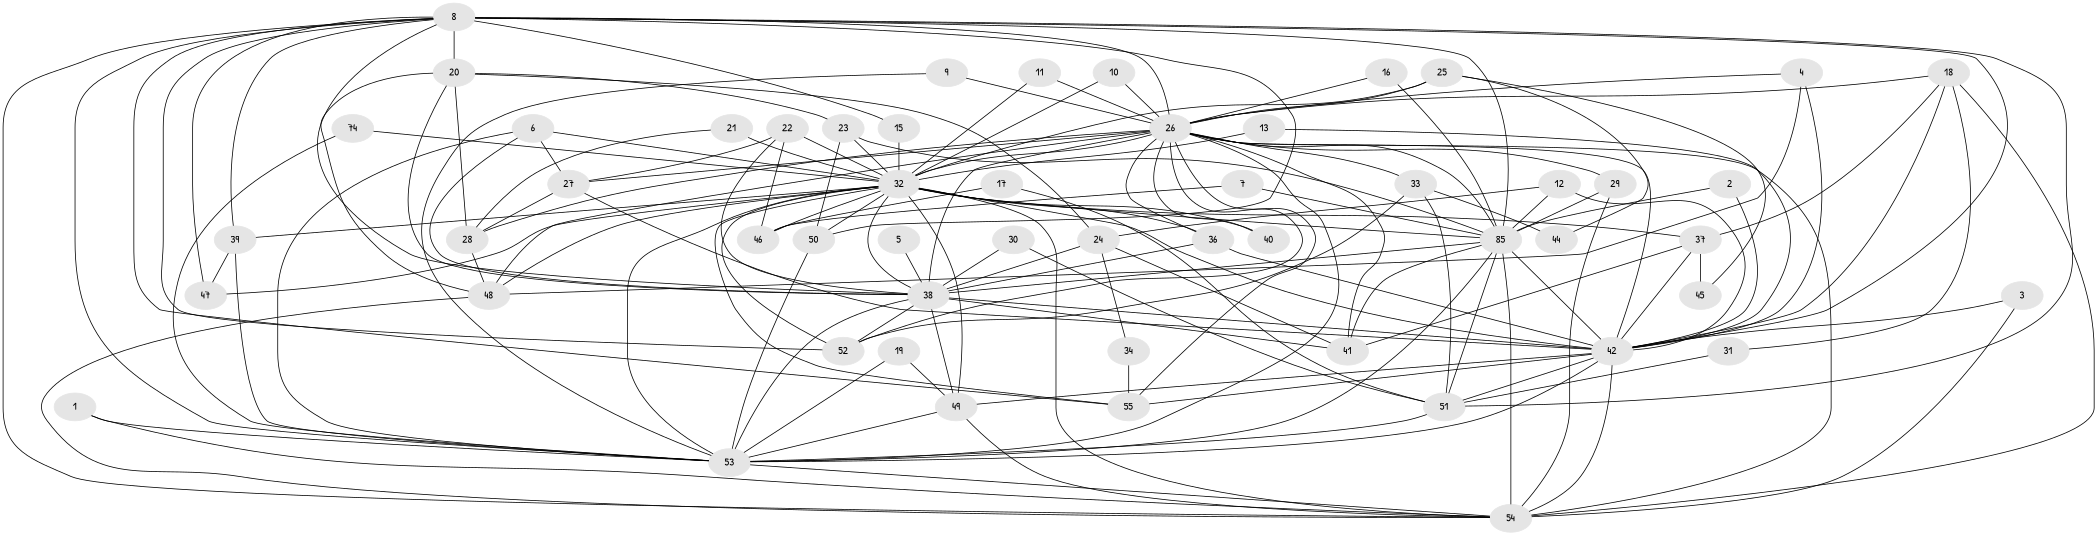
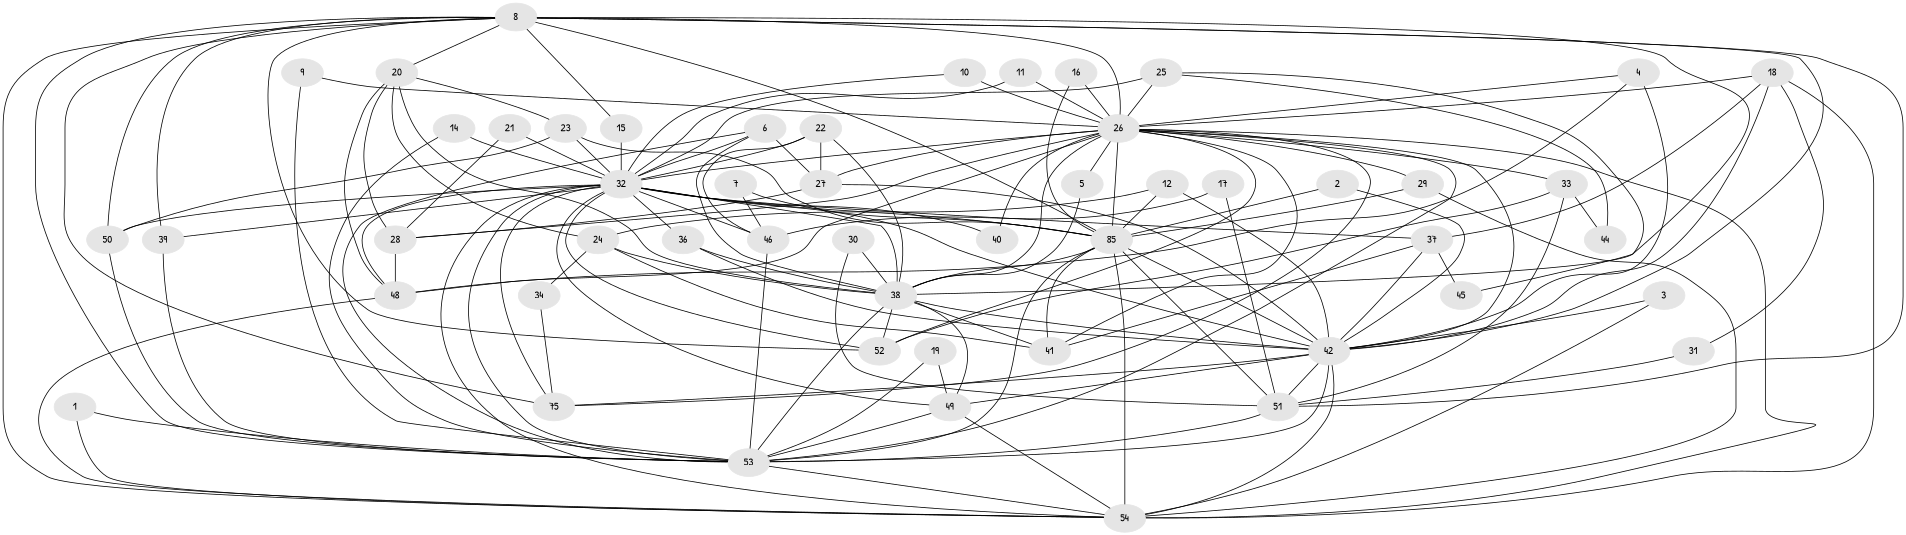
(353, 128) -> (454, 128)
(1264, 128) -> none
(1131, 199) -> (1100, 156)
(206, 296) -> none
none -> (758, 356)
(1129, 407) -> (554, 407)
